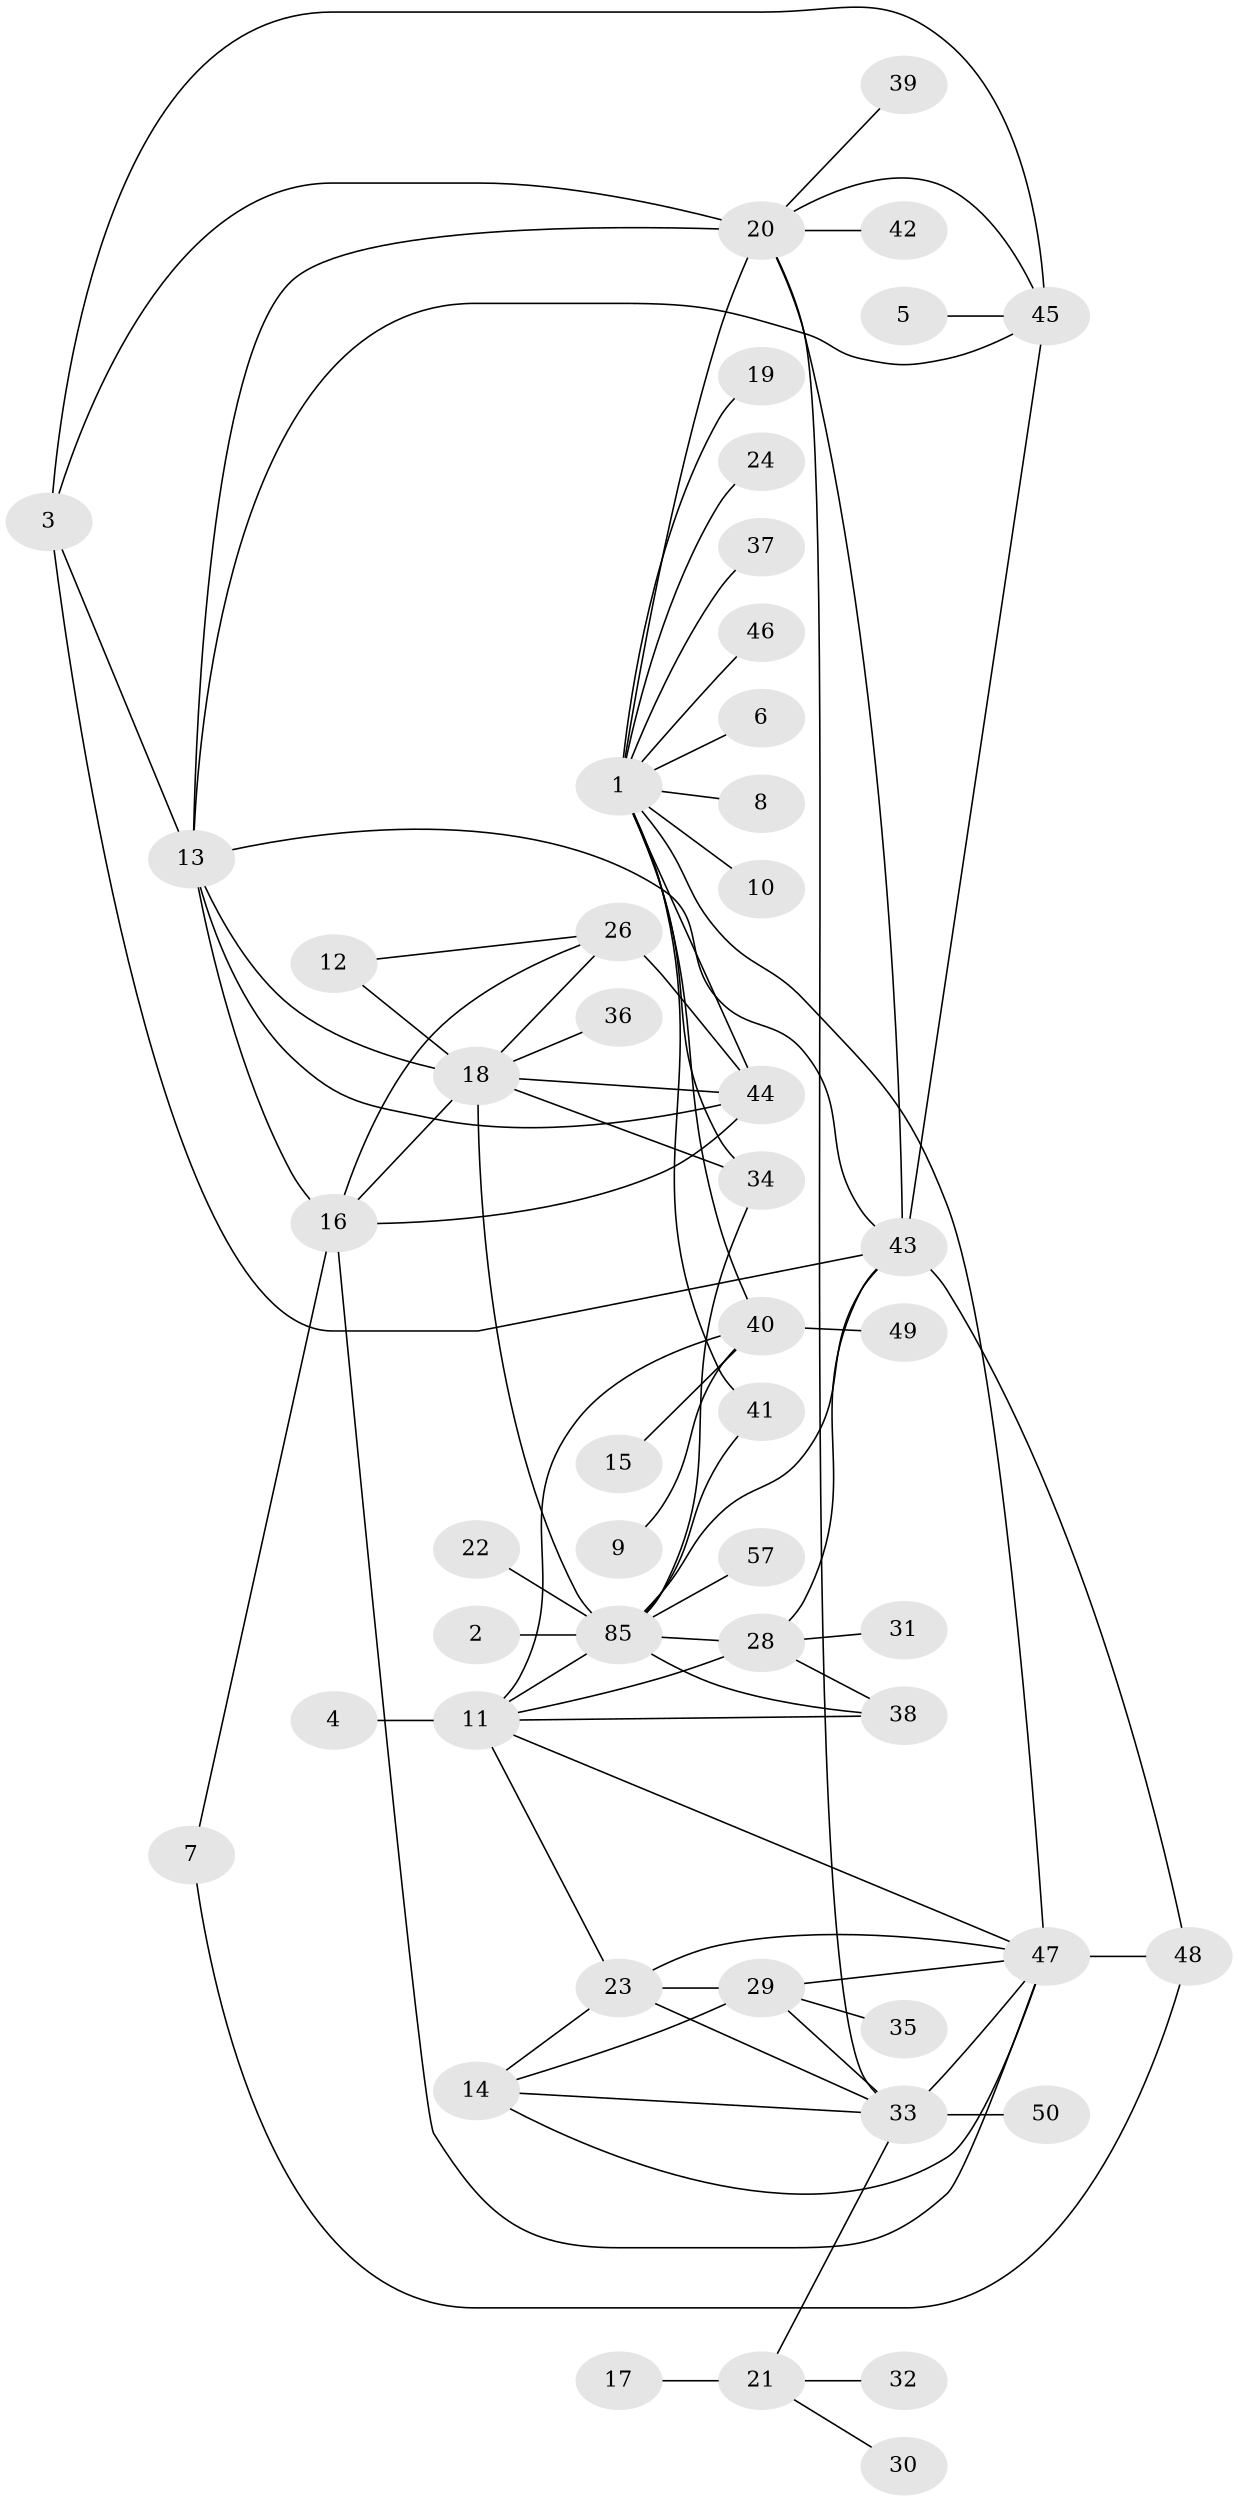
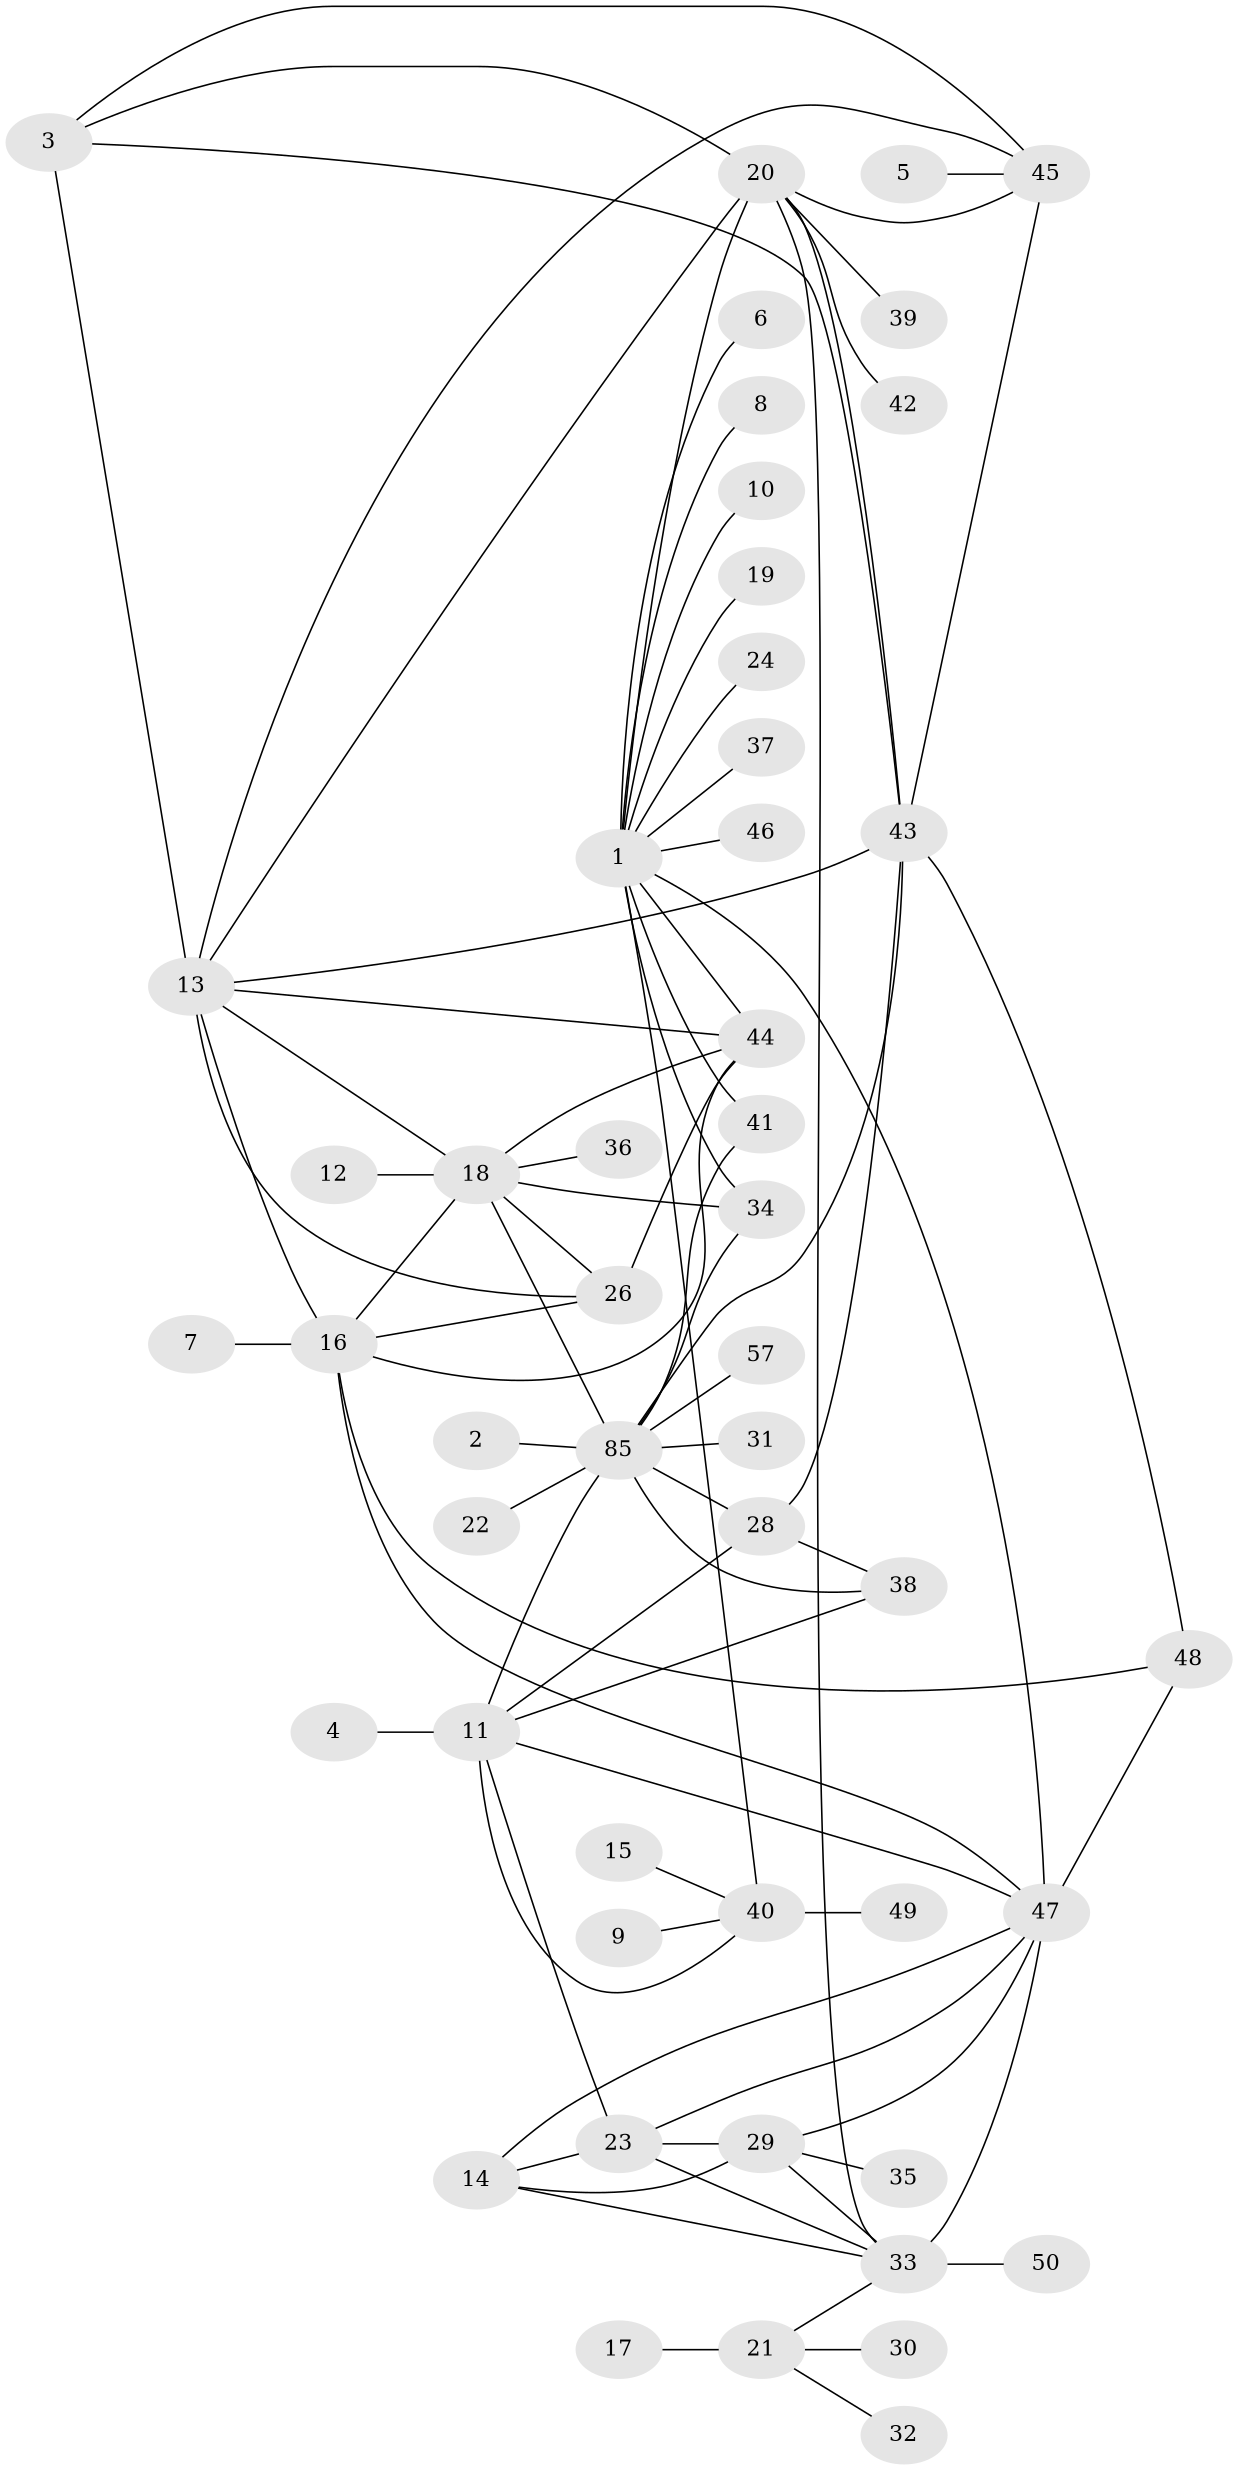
(477, 948) -> (321, 1239)
(834, 1636) -> (690, 1446)
(642, 2308) -> (646, 1664)
